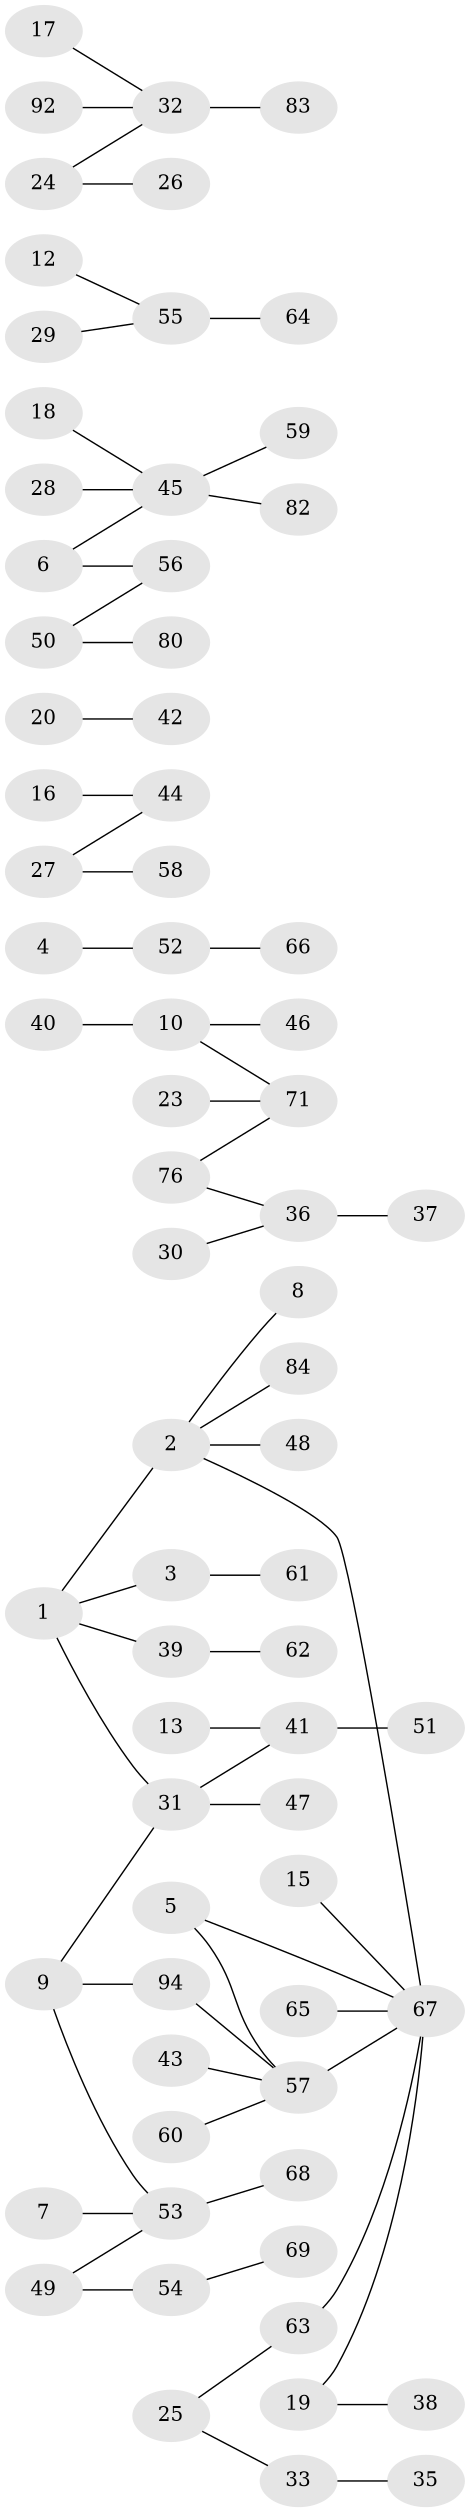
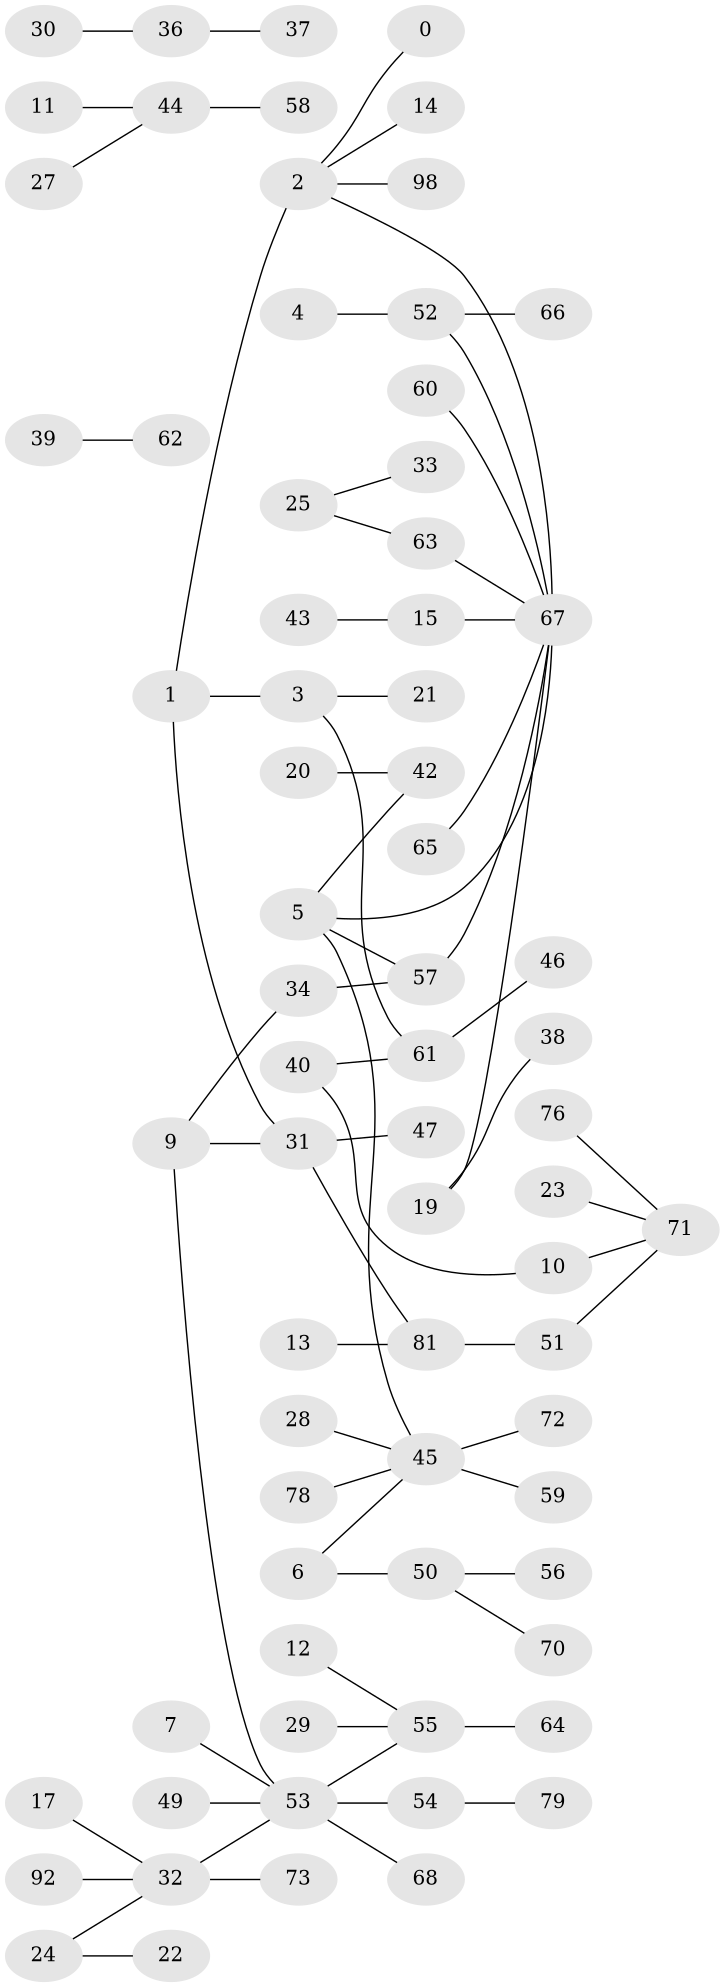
(299, 108) -> (299, 1879)
(171, 184) -> (171, 1956)
(44, 413) -> (299, 1497)
none -> (512, 459)
(299, 510) -> (553, 1421)
(108, 566) -> (363, 1574)
(171, 643) -> (553, 1650)
none -> (426, 696)
(44, 795) -> (44, 108)
none -> (354, 850)
(108, 872) -> (235, 108)
(235, 1025) -> (488, 1010)
none -> (361, 1062)
none -> (372, 1183)
(235, 1197) -> none
none -> (617, 1287)
(299, 1292) -> (426, 31)
(299, 1369) -> (426, 108)
(299, 1445) -> (426, 184)
(108, 1633) -> none
(299, 1728) -> (426, 1345)
none -> (362, 1765)
none -> (235, 1841)
(171, 1984) -> (299, 991)
(235, 2074) -> (363, 620)
(235, 2112) -> (504, 499)
(299, 2252) -> (553, 1803)
(108, 2290) -> (363, 1803)
(426, 2481) -> none
